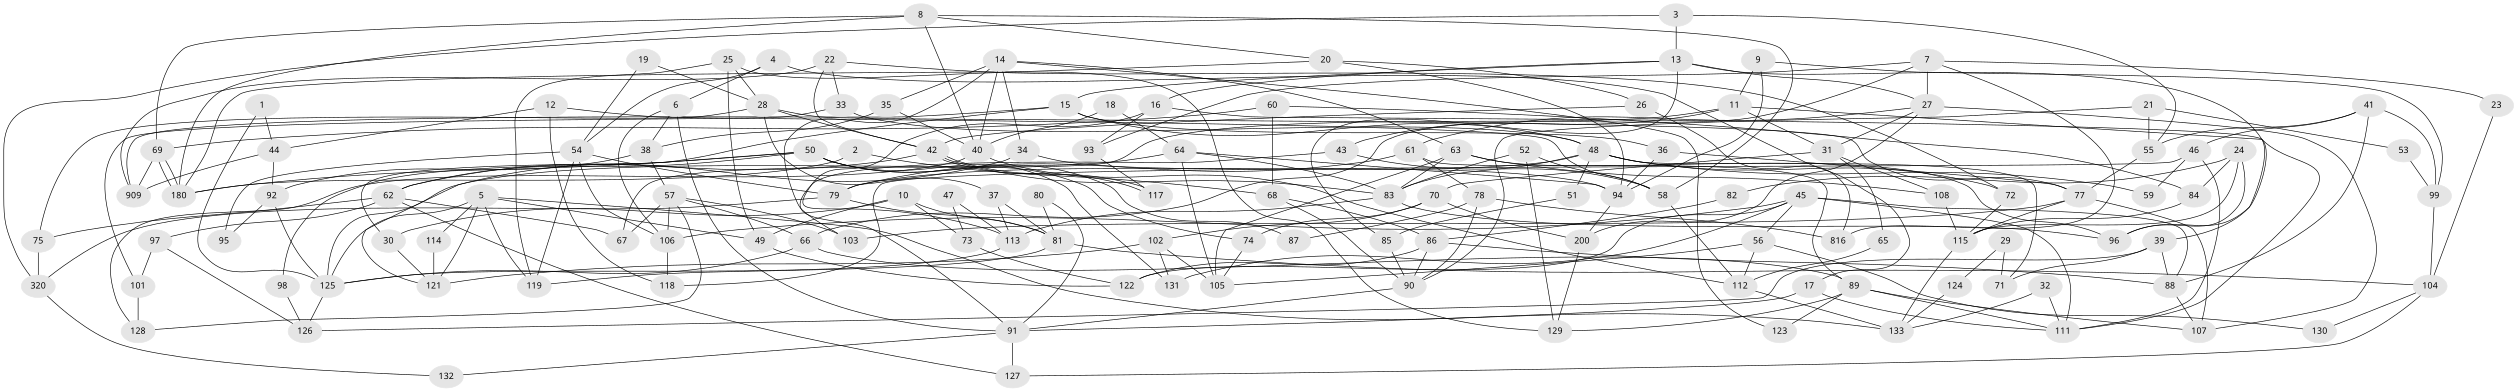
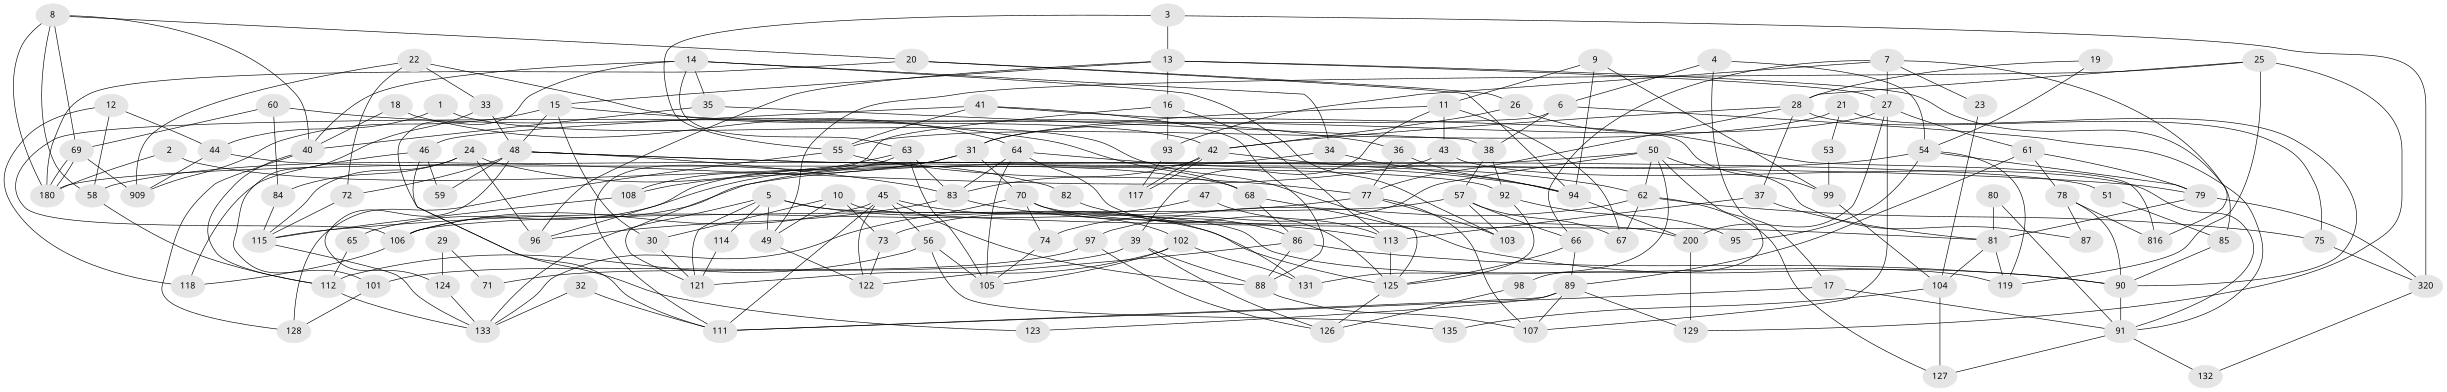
(1525, 151) -> none
(1872, 164) -> (403, 214)
none -> (744, 258)
(473, 315) -> (524, 195)
(2320, 331) -> (1450, 331)
